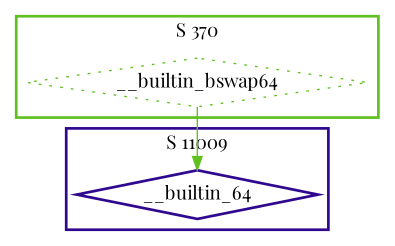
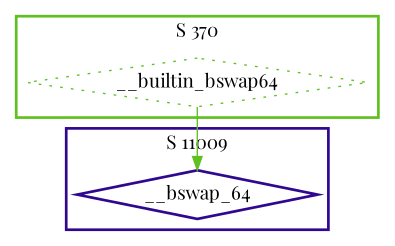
(197, 195) -> (197, 195)
